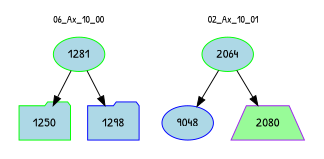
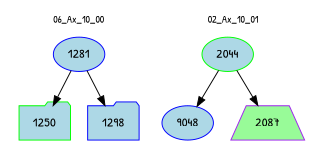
(79, 54) -> (79, 54)
(228, 54) -> (228, 54)
(268, 123) -> (268, 123)
